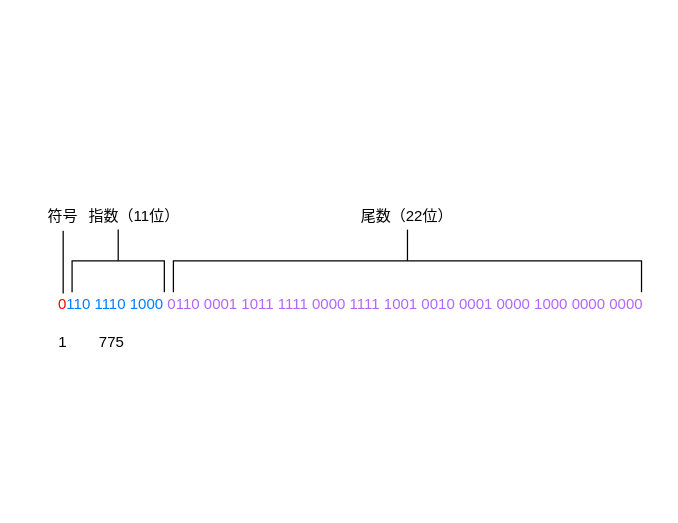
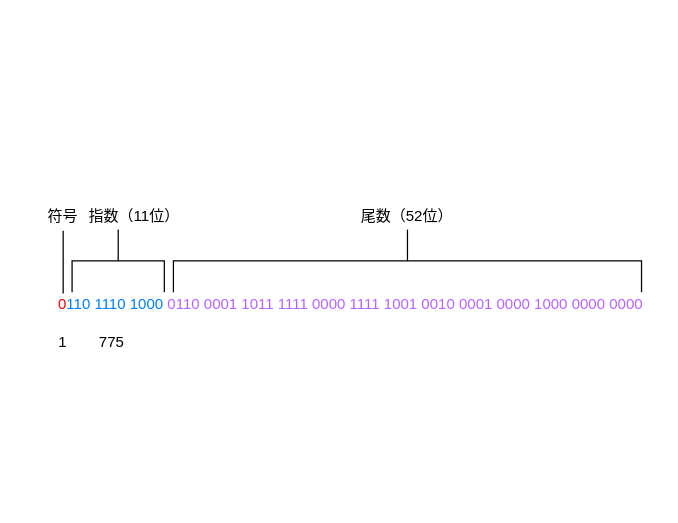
(407, 217) -> (407, 217)
